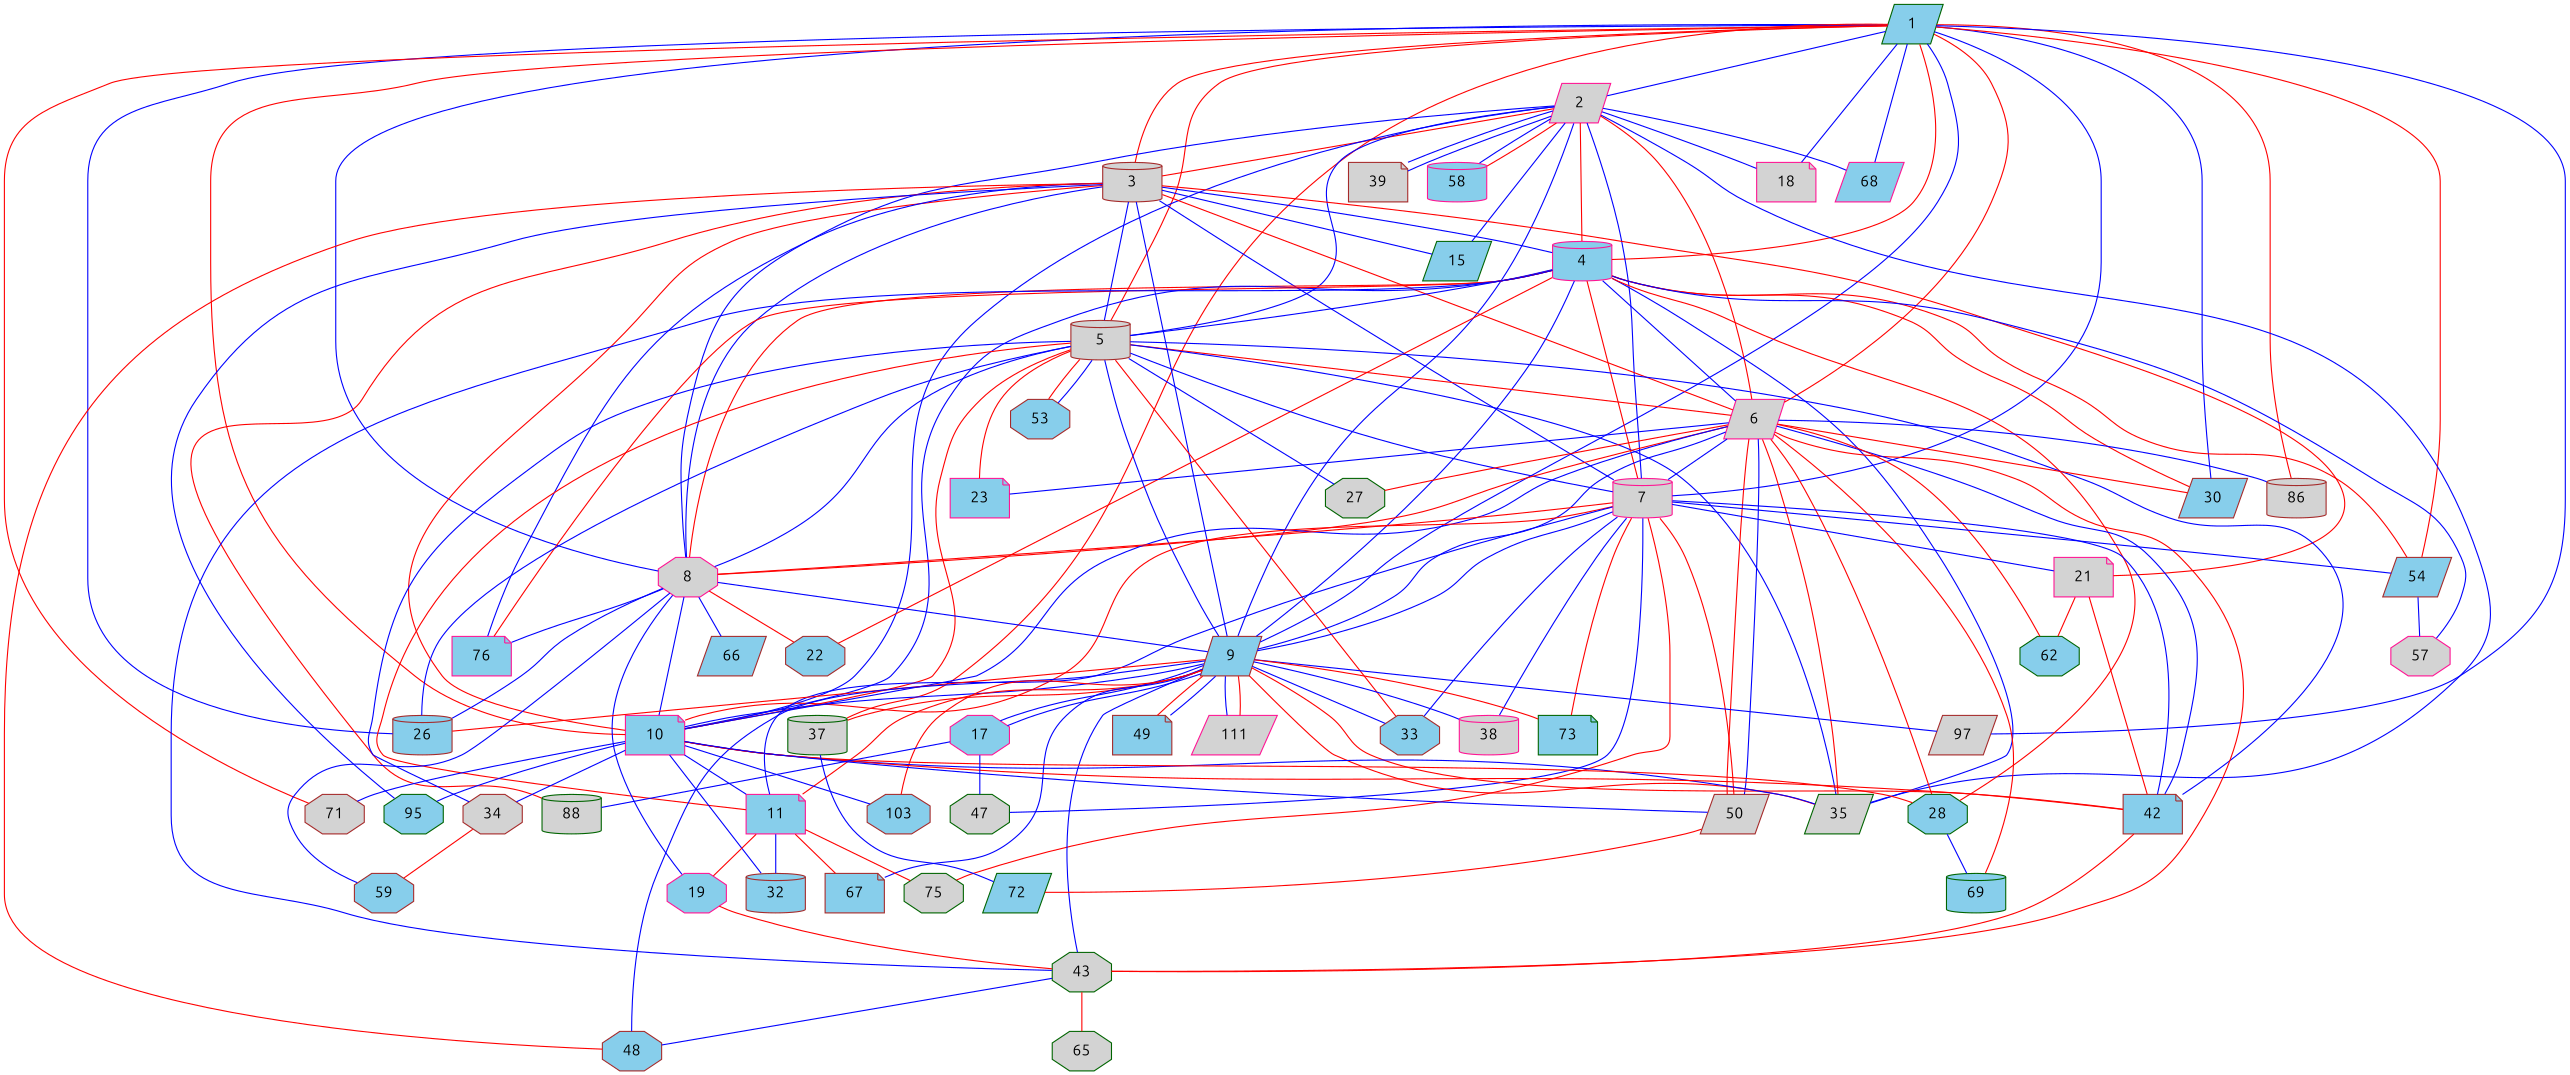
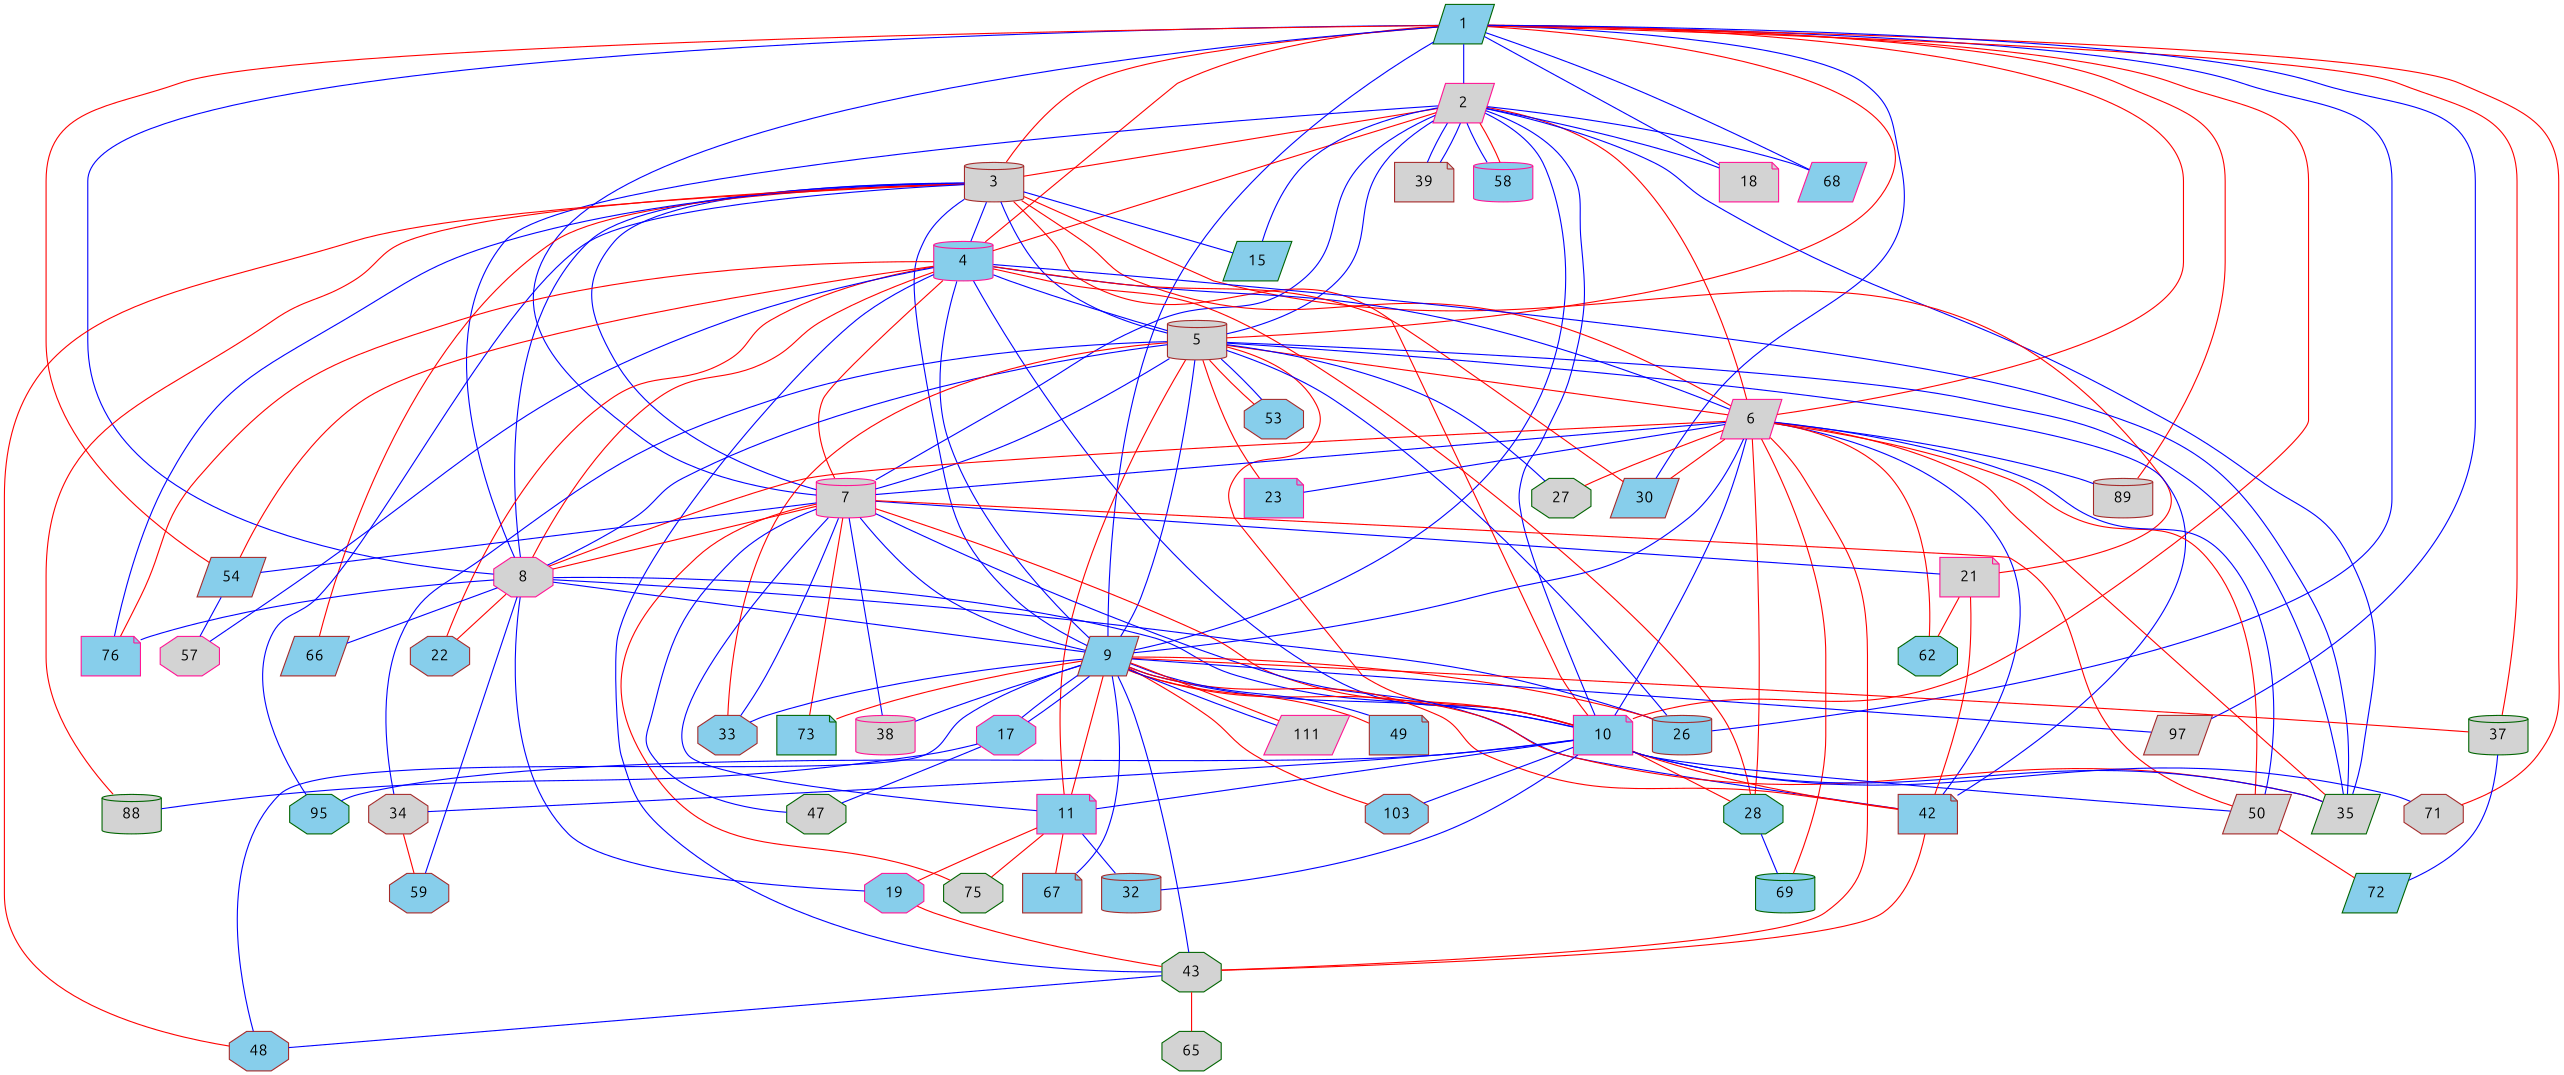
none -> (534, 258)
(2296, 498) -> (2123, 498)
